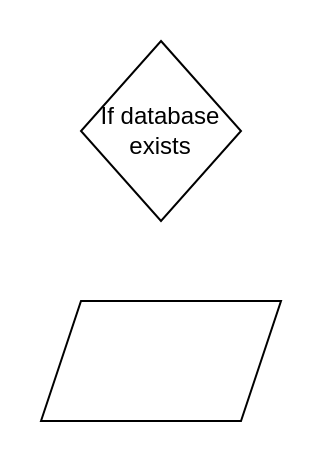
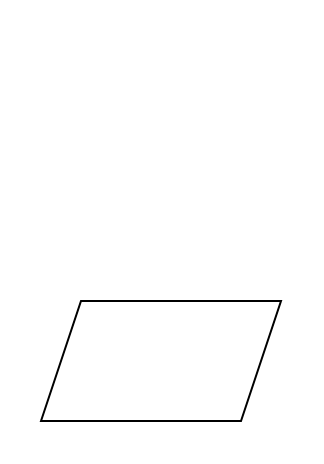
(161, 131) -> none
